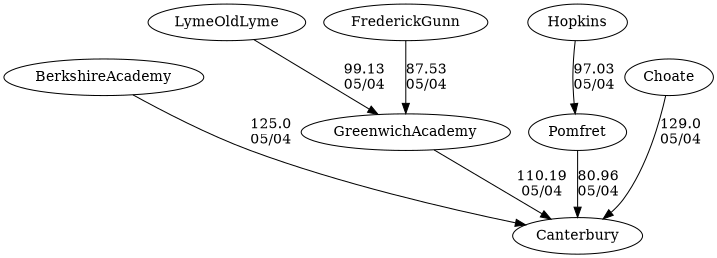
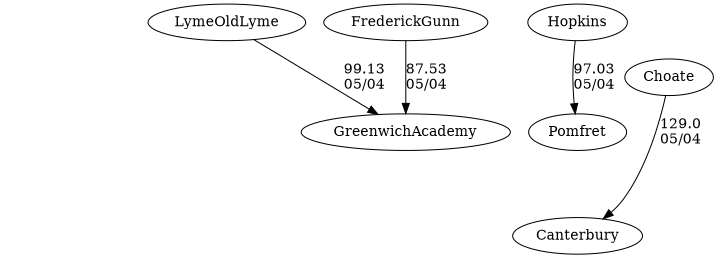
(104, 77) -> none
(578, 179) -> none
(488, 182) -> none
